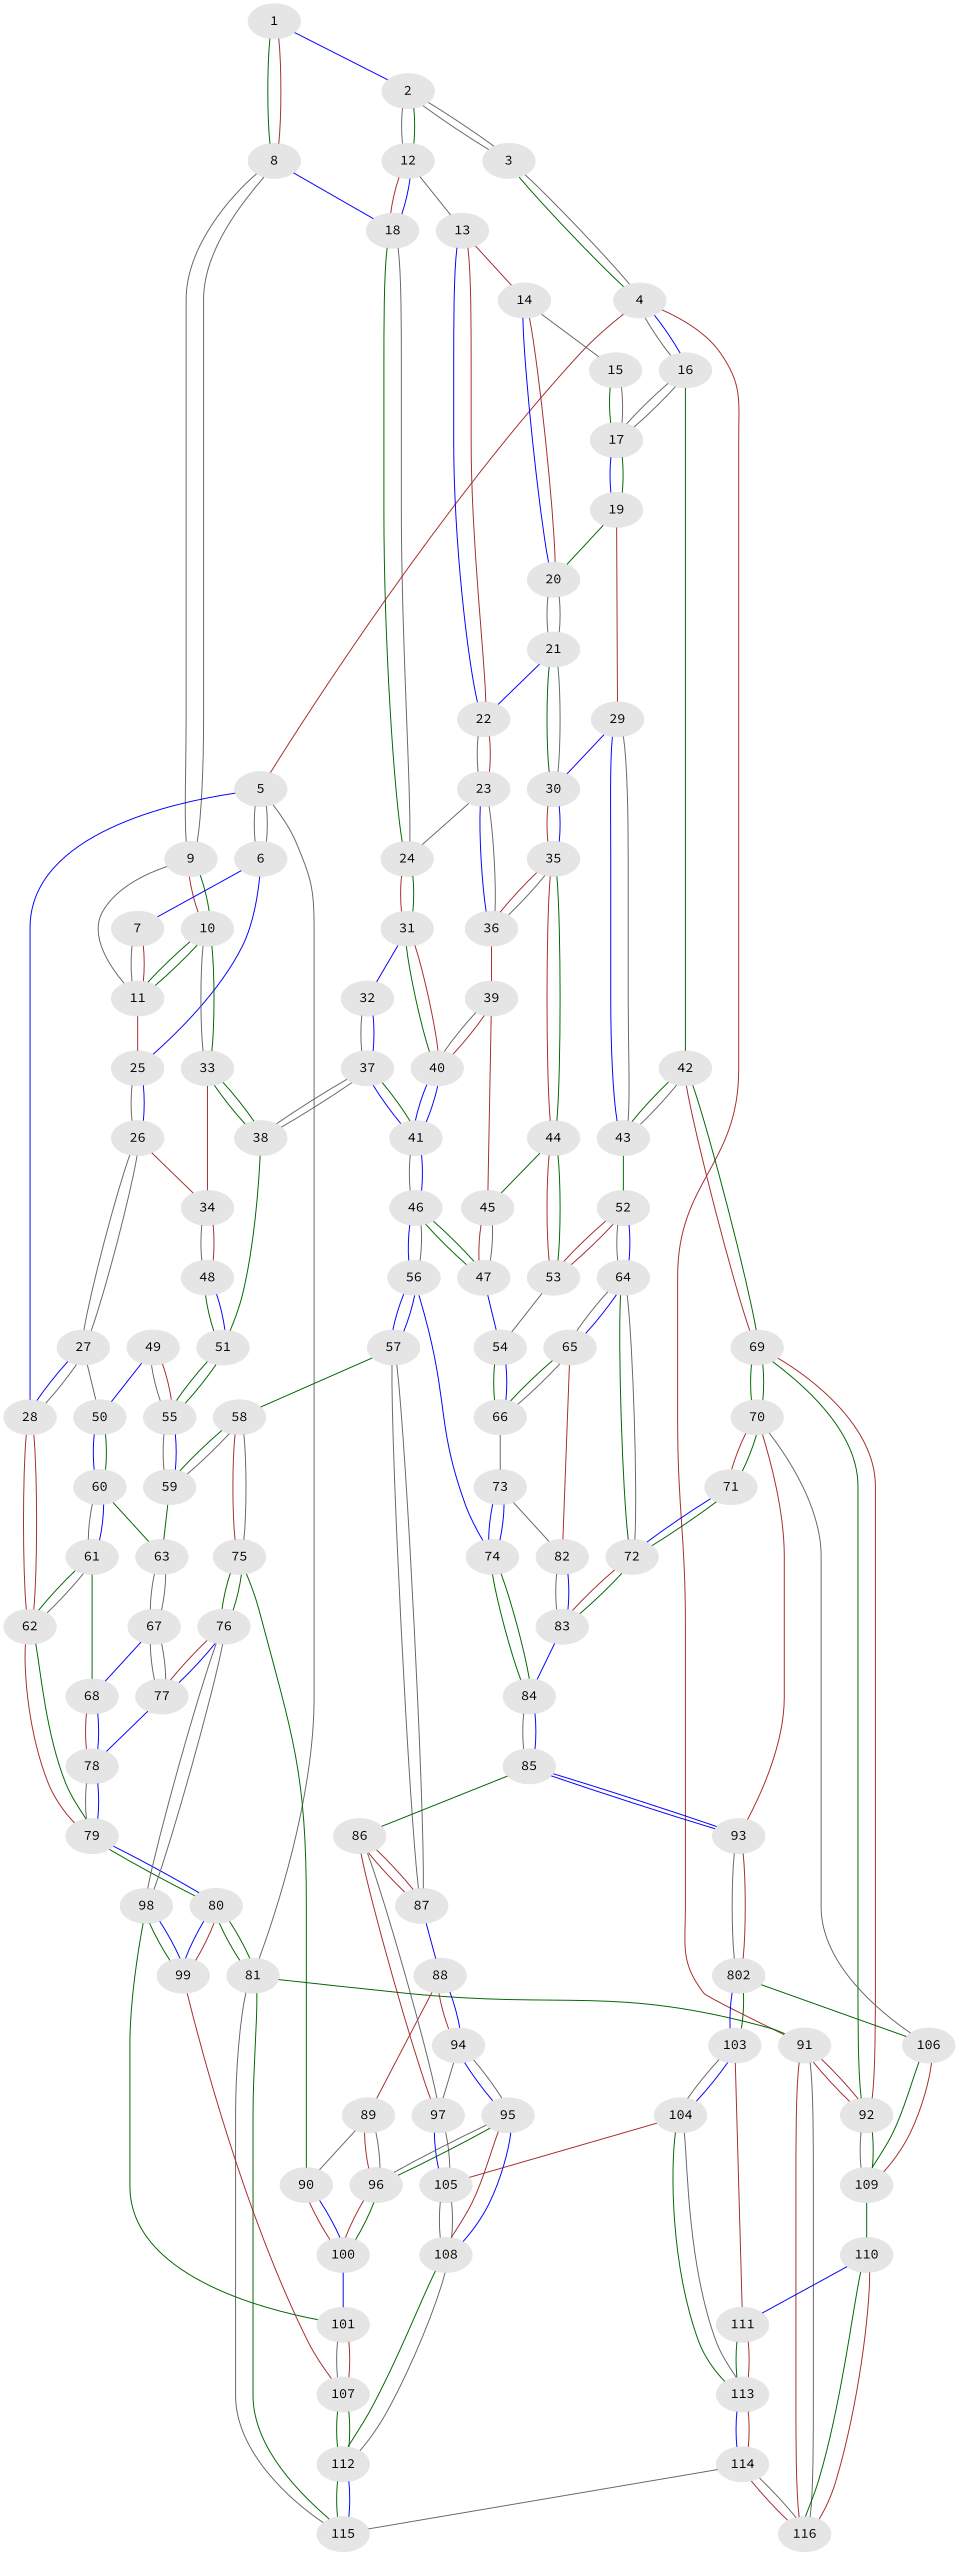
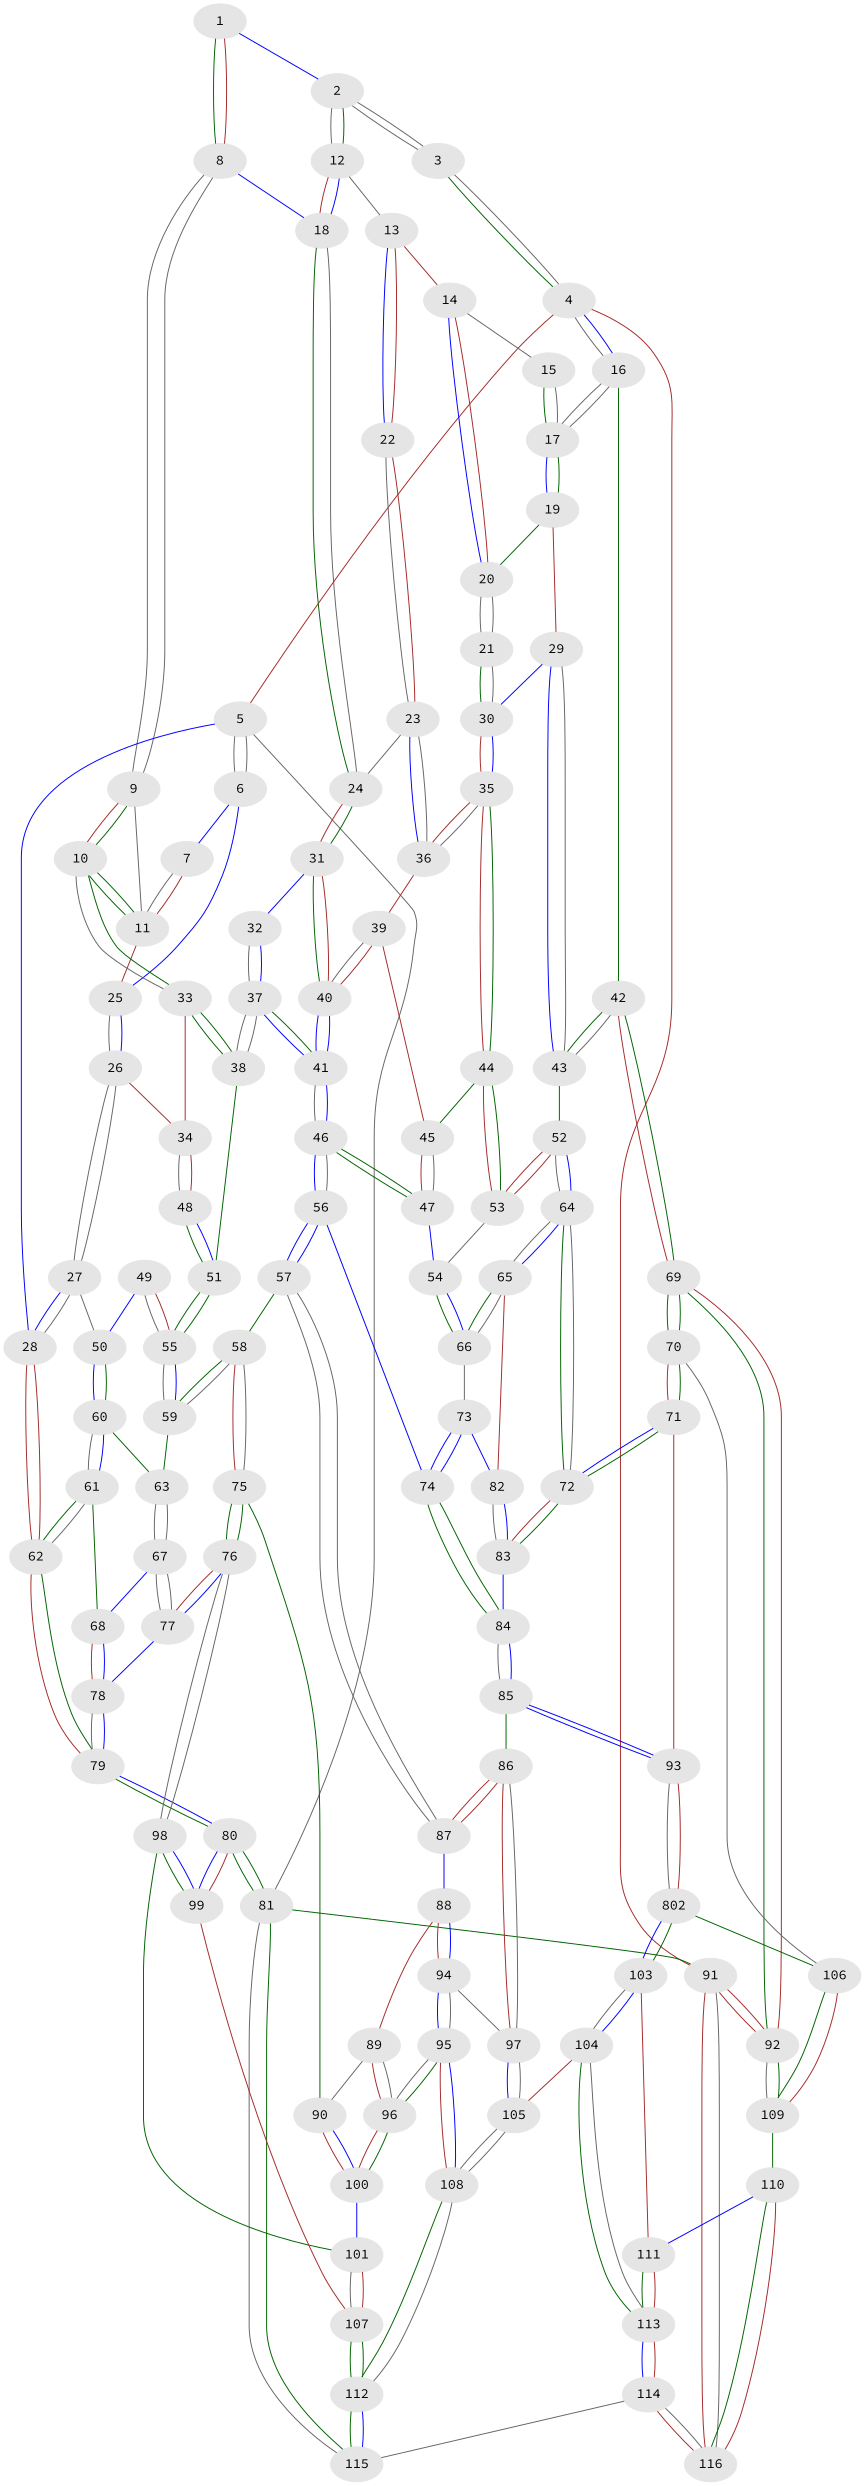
(519, 684) -> none
(531, 1522) -> (481, 1452)
(784, 1629) -> (674, 1592)
